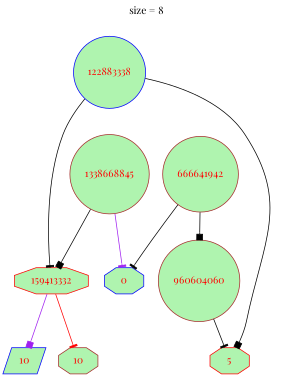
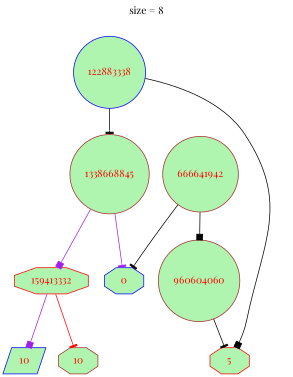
(52, 178) -> (110, 119)
(76, 235) -> (76, 235)
